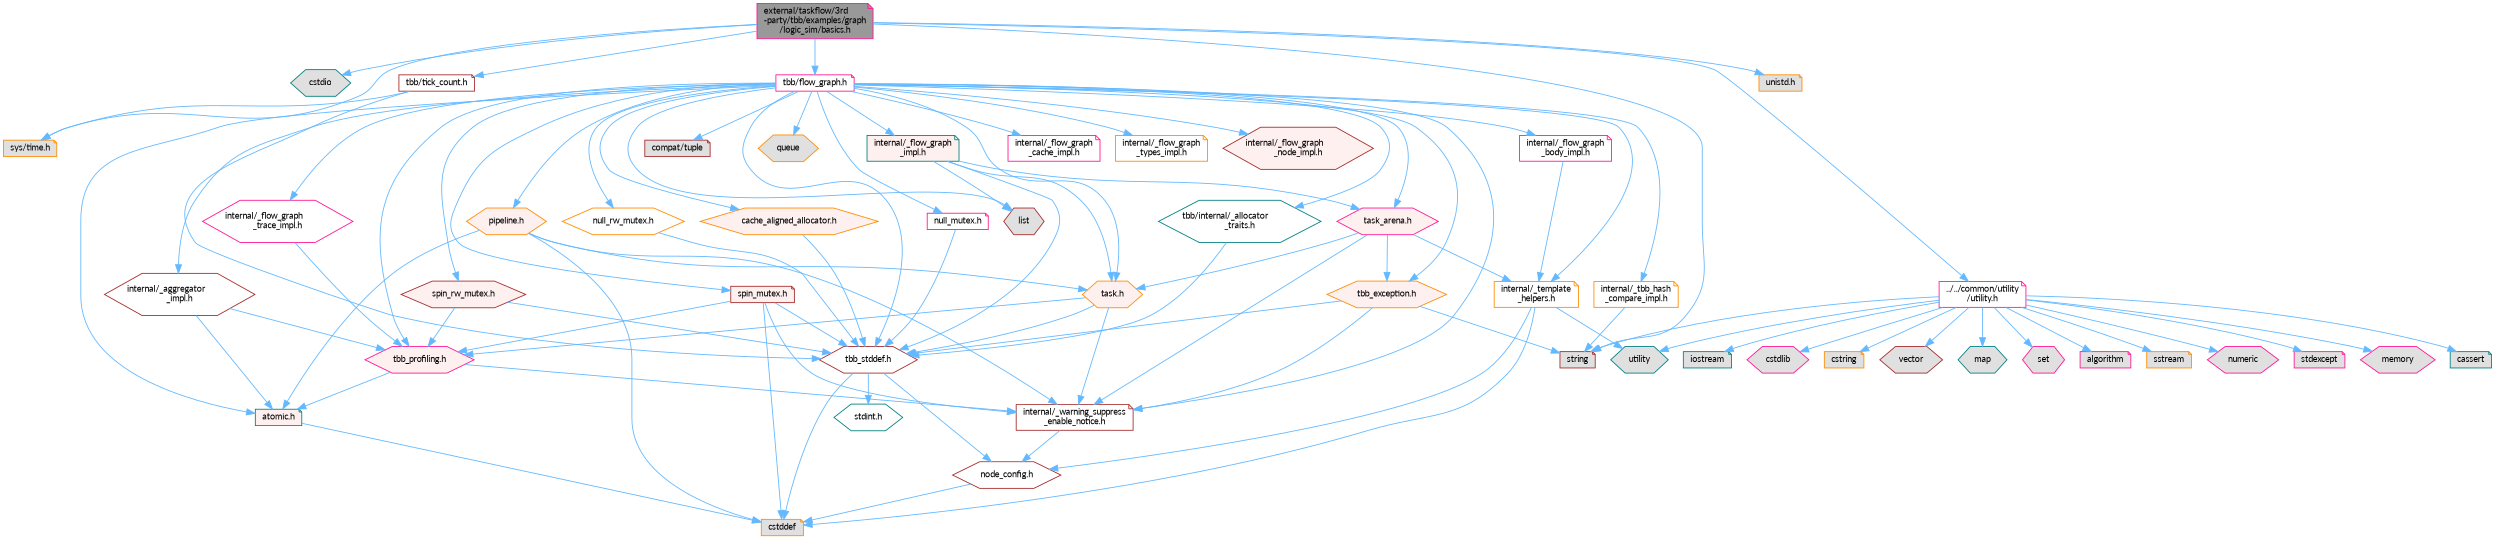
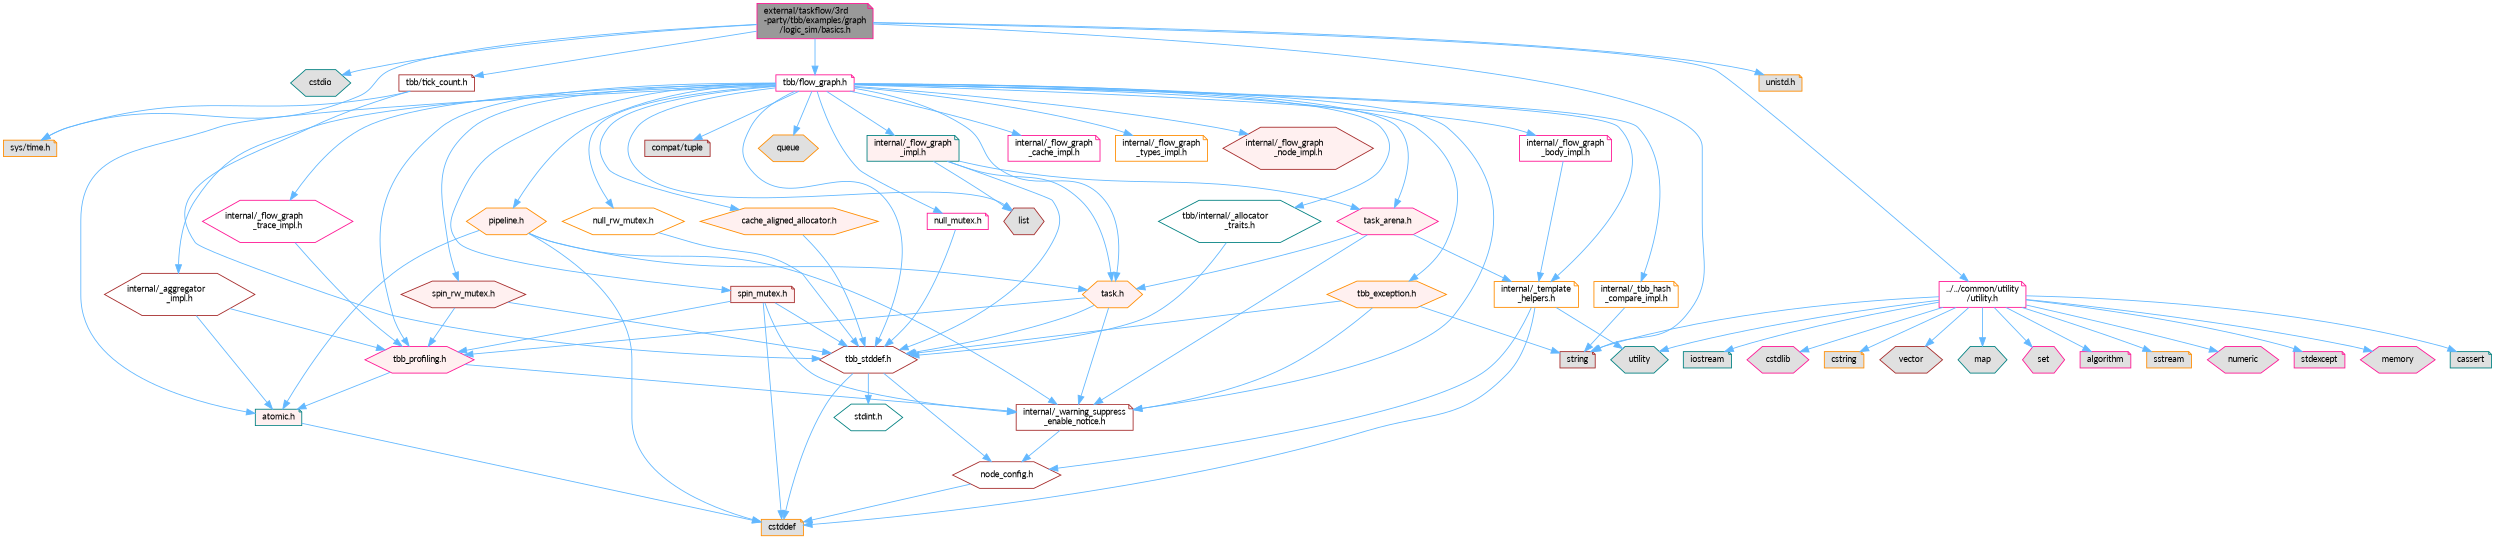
(1387, 254) -> none
